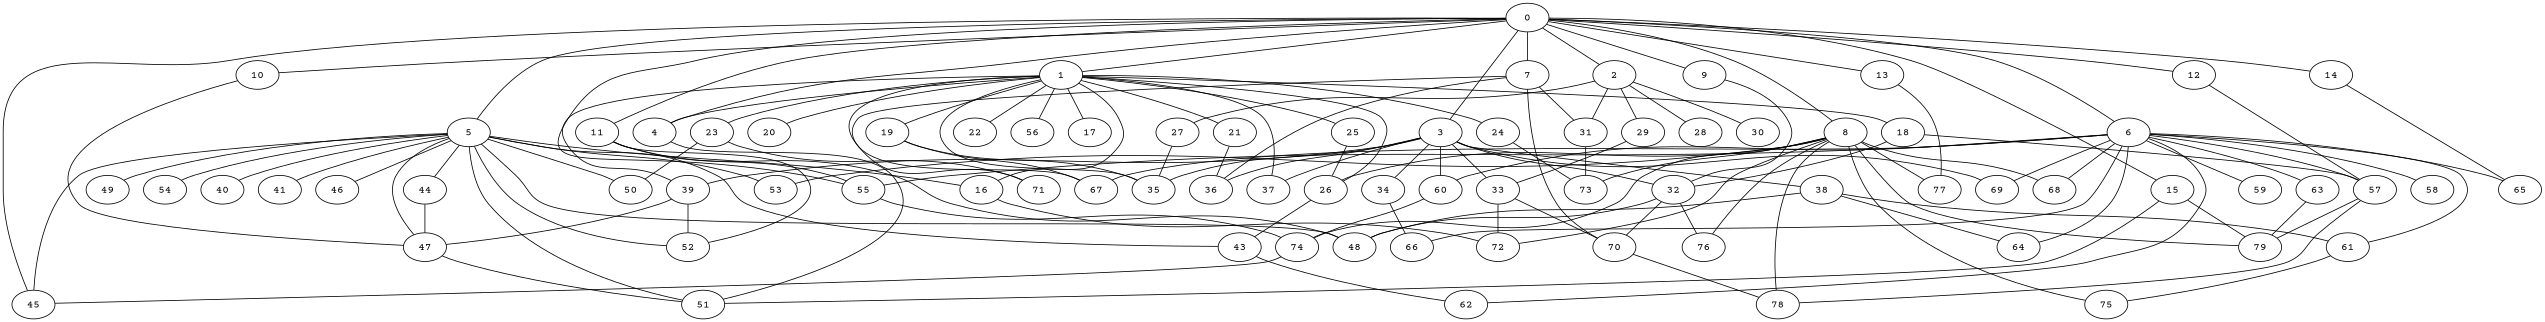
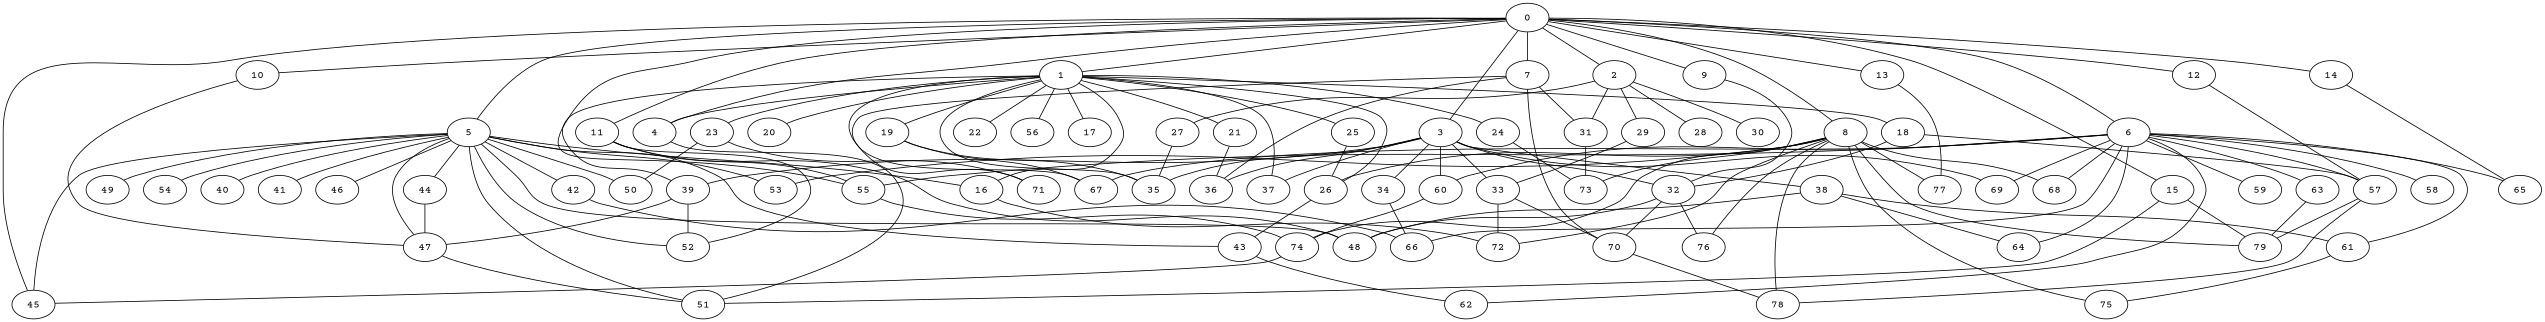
none -> (573, 190)
